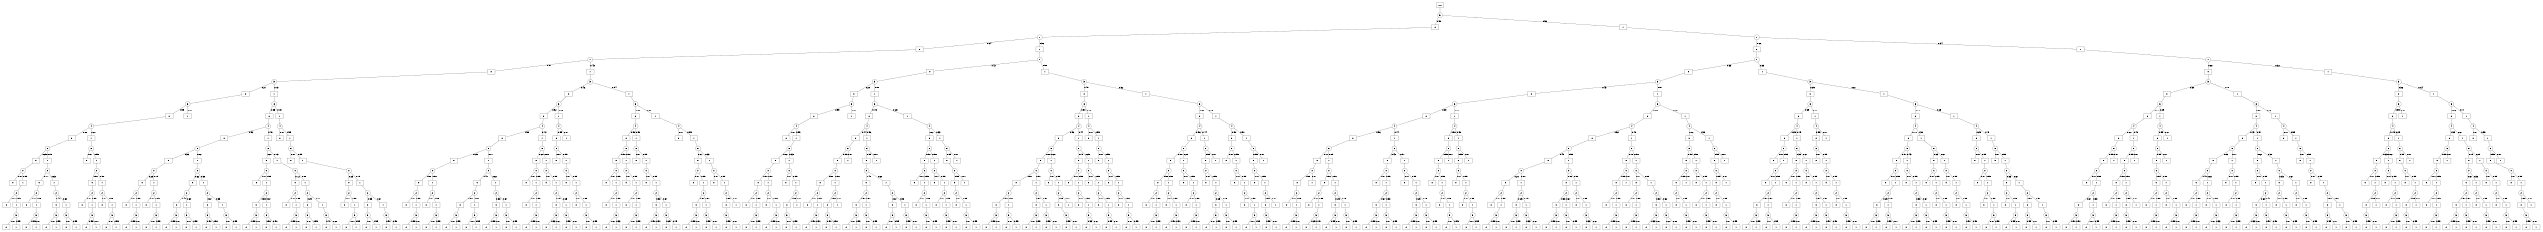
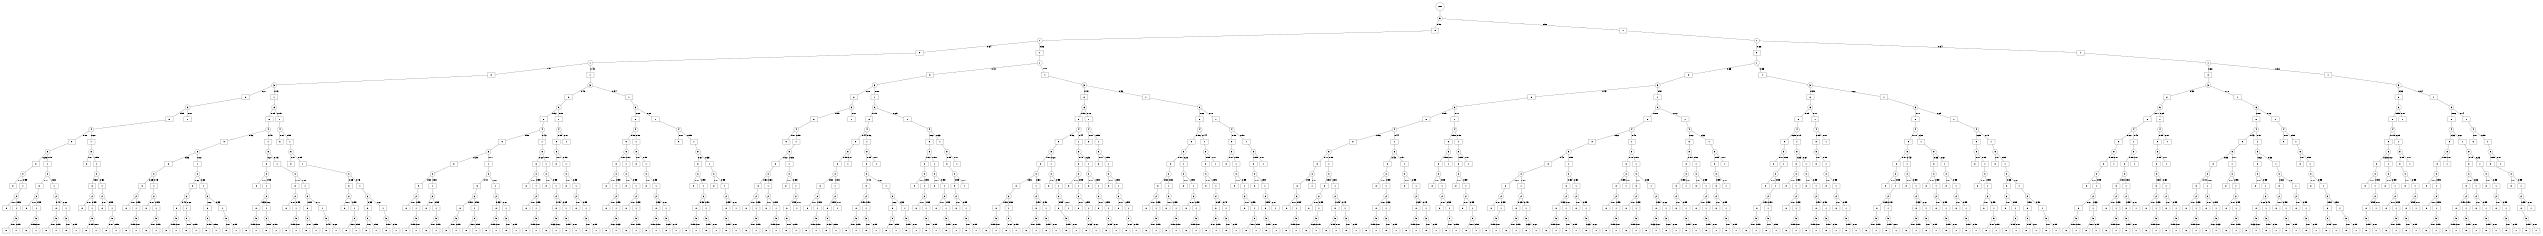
(1440, 5) -> (1440, 7)
